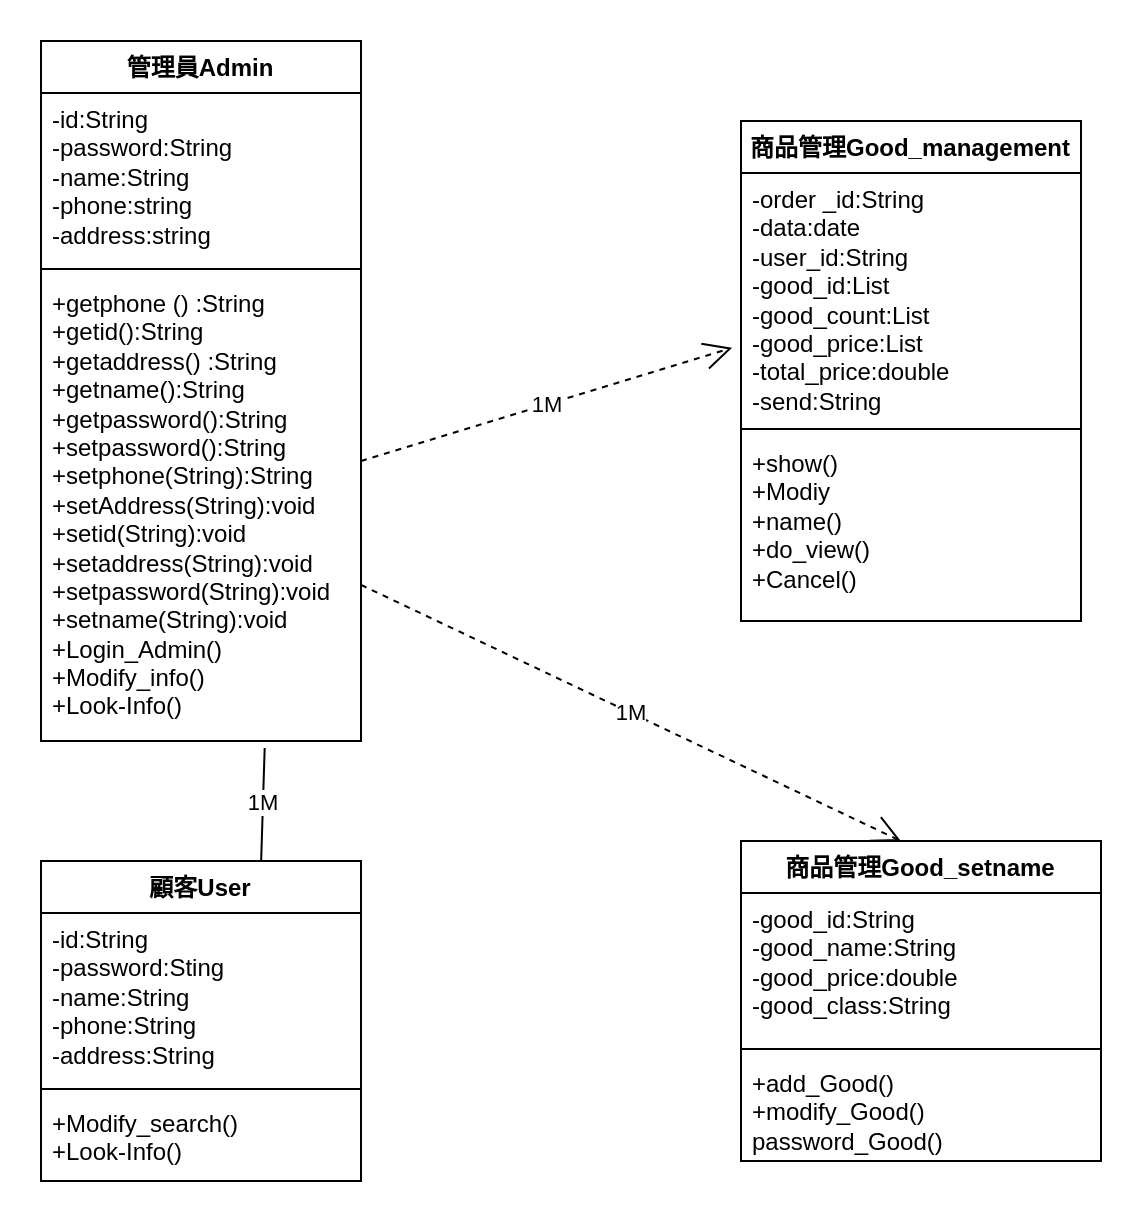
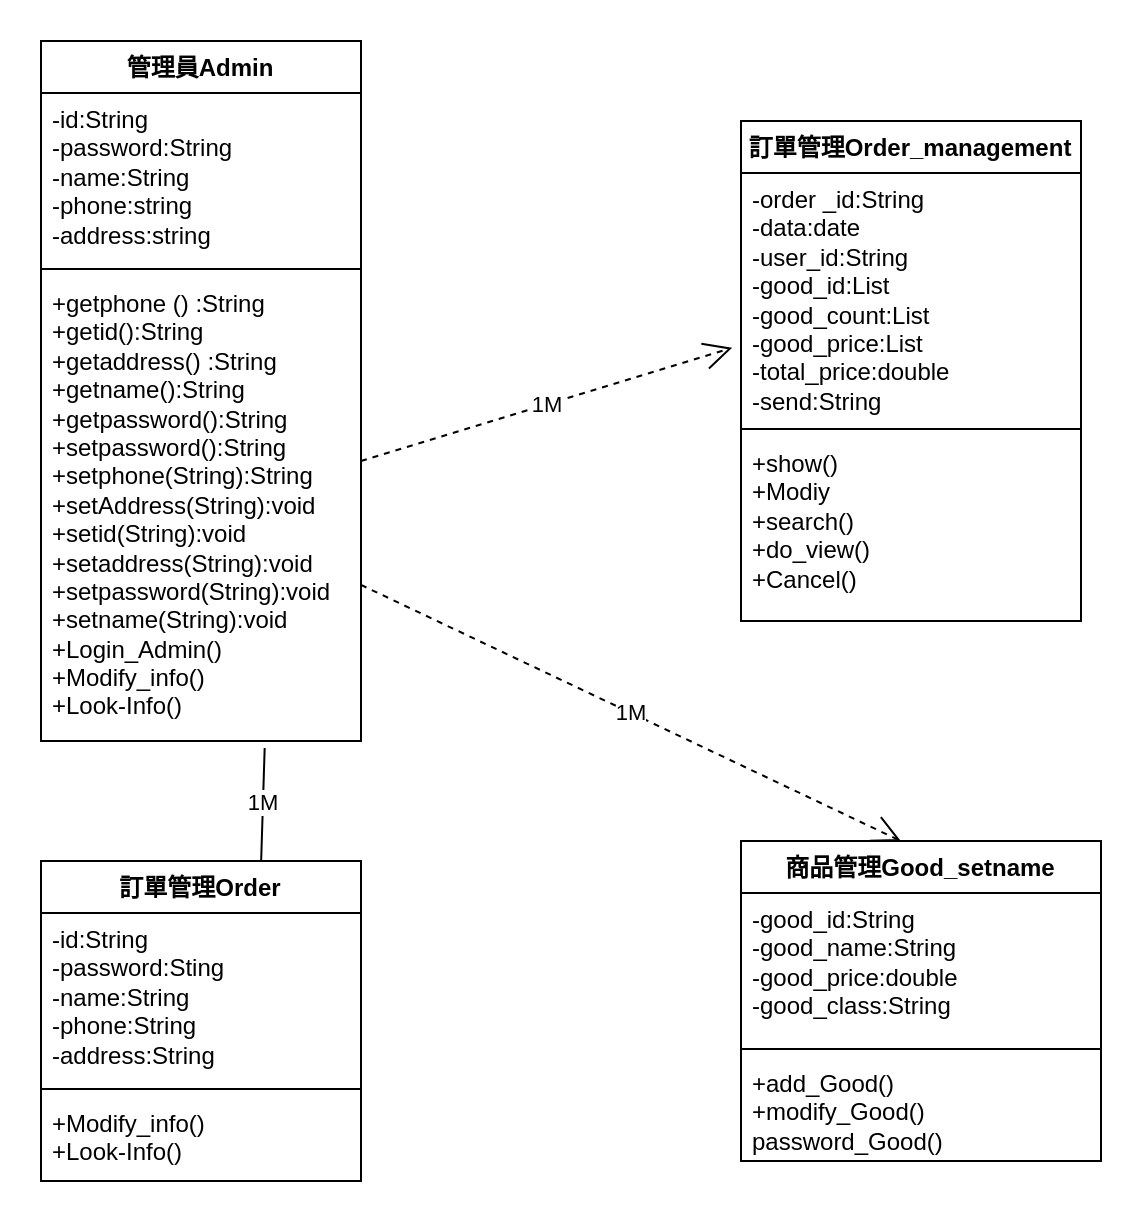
(911, 149) -> (911, 149)
(817, 523) -> (817, 523)
(201, 889) -> (201, 889)
(157, 1140) -> (141, 1140)
